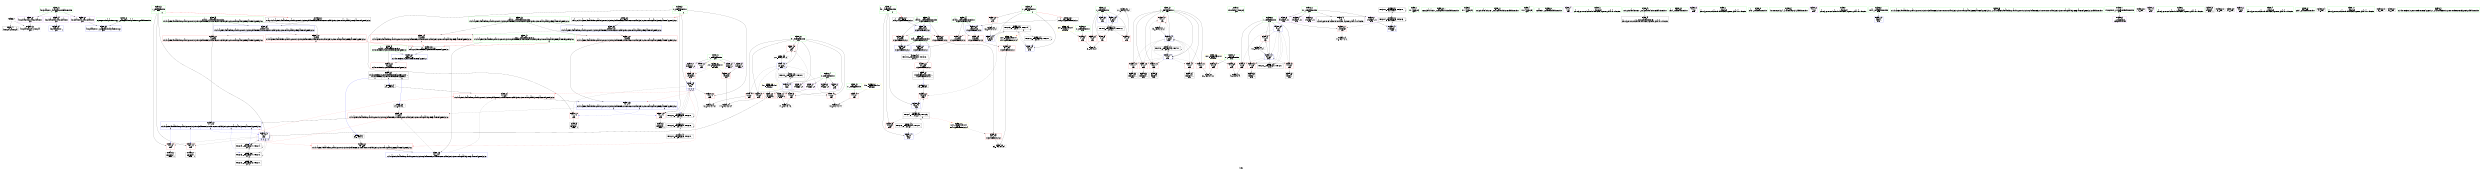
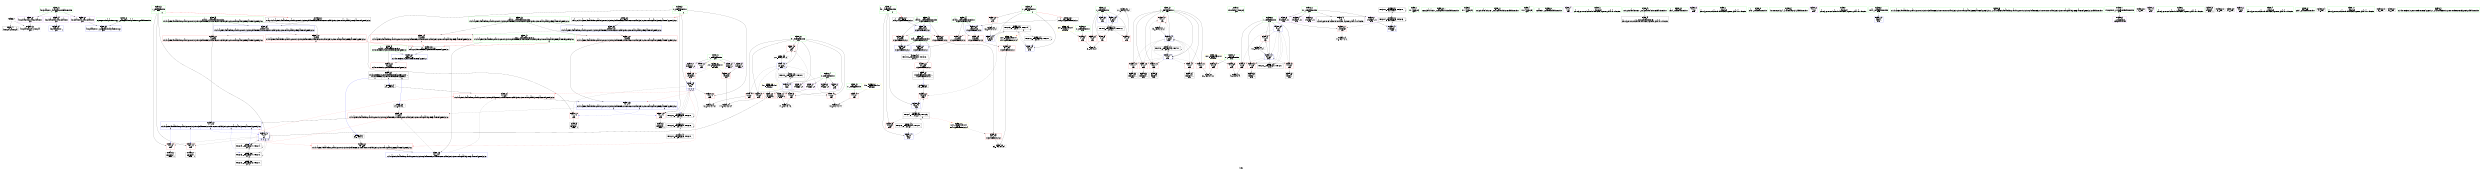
(264, 137) -> (264, 137)
